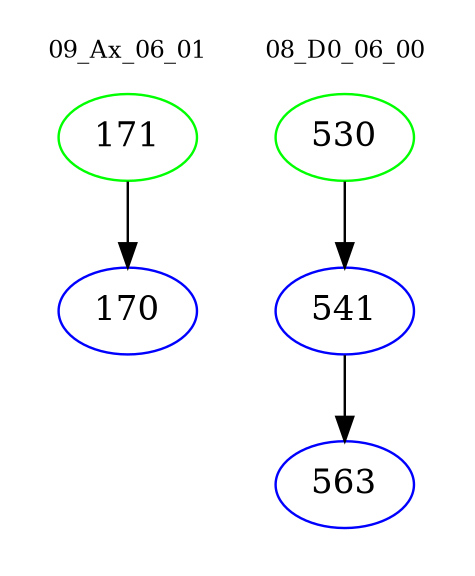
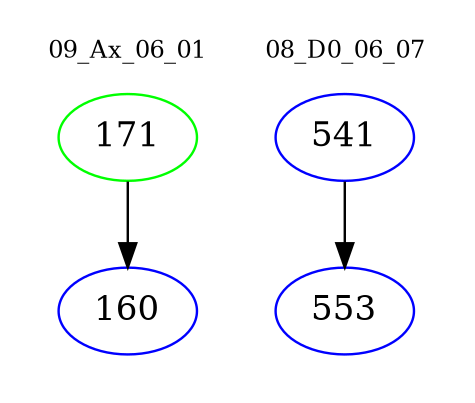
(346, 52) -> (346, 52)
(345, 137) -> none
(128, 311) -> (128, 311)
(345, 485) -> (345, 311)
